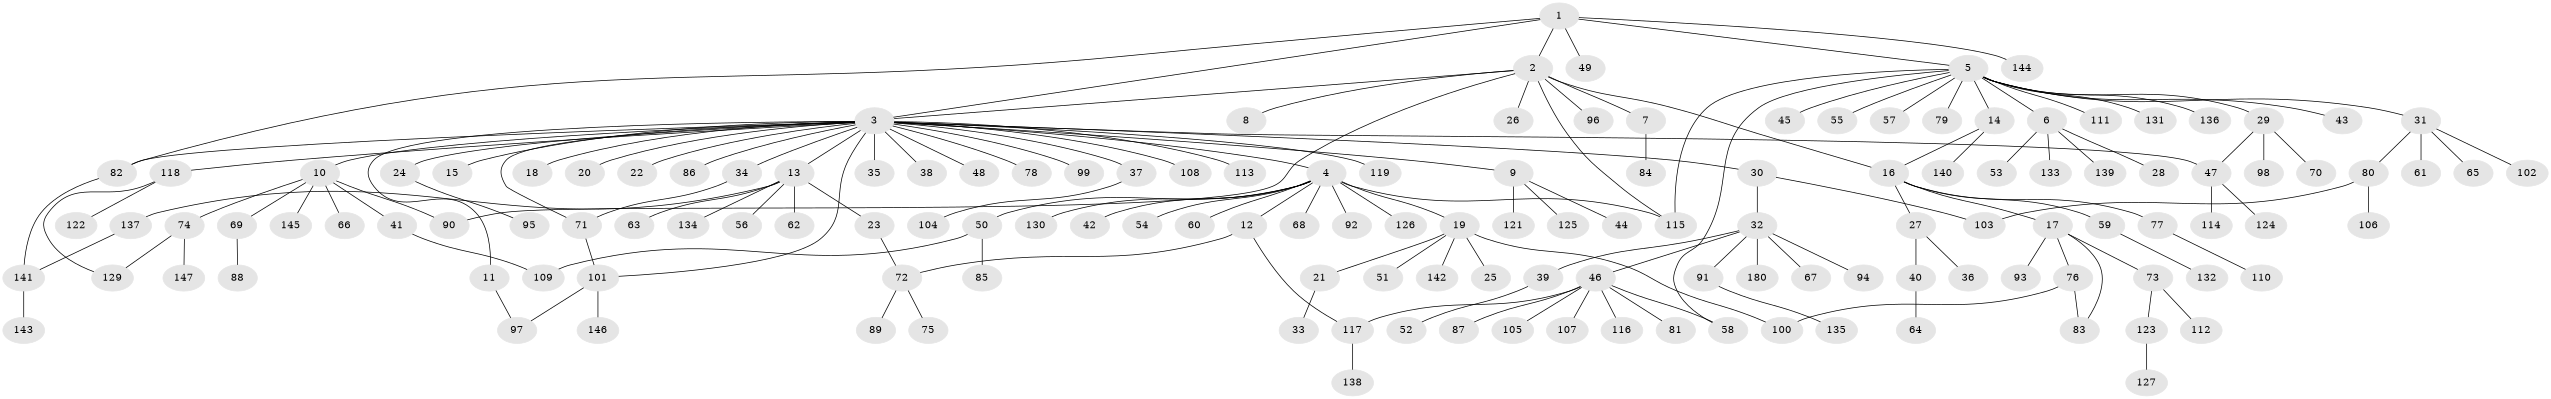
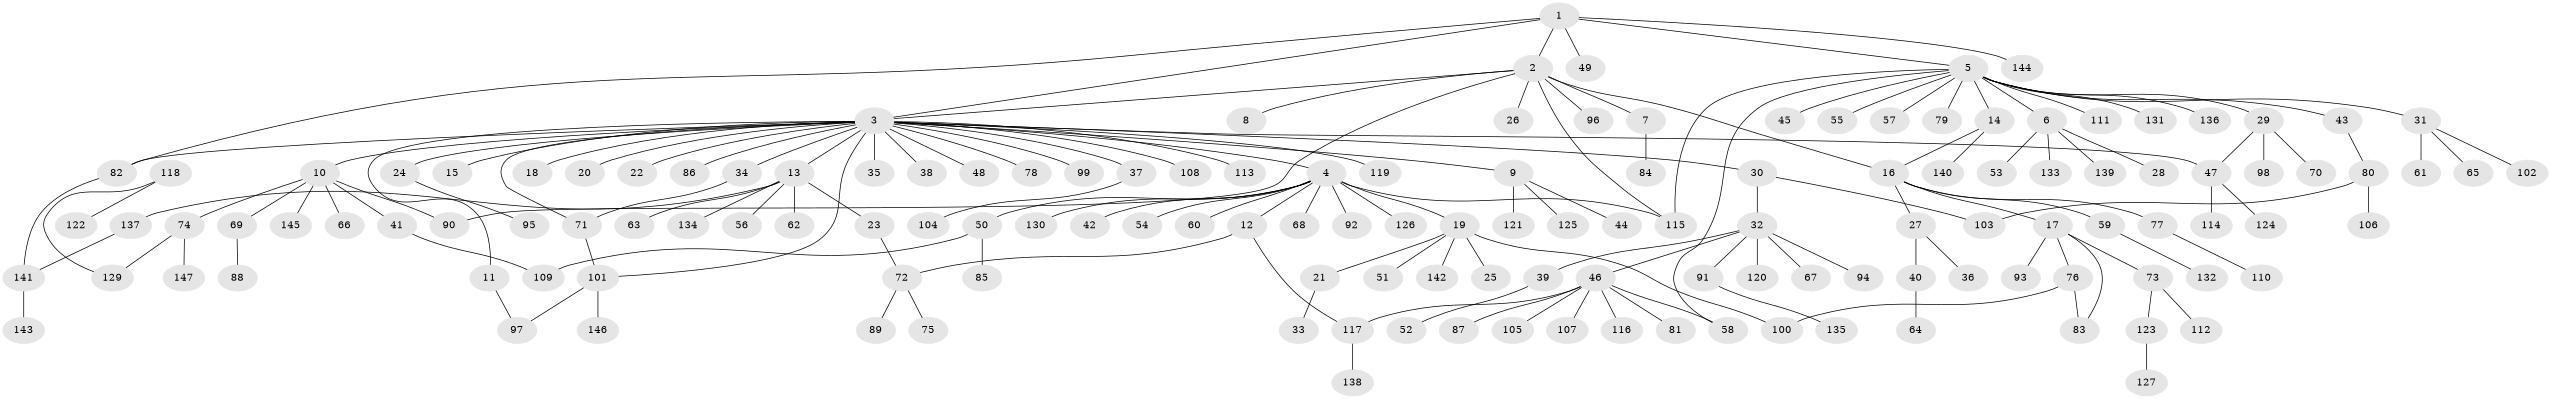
(523, 143) -> none
(2395, 147) -> (2356, 147)
(1757, 278) -> (1757, 278)
